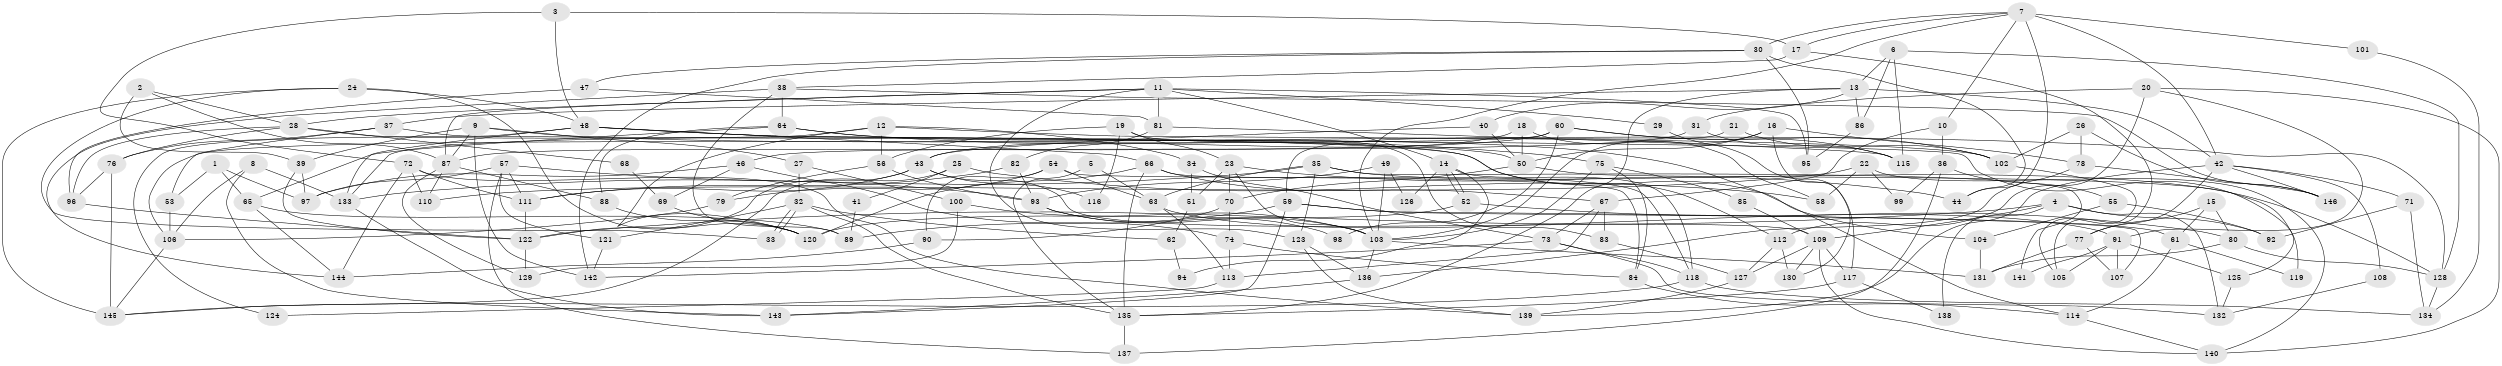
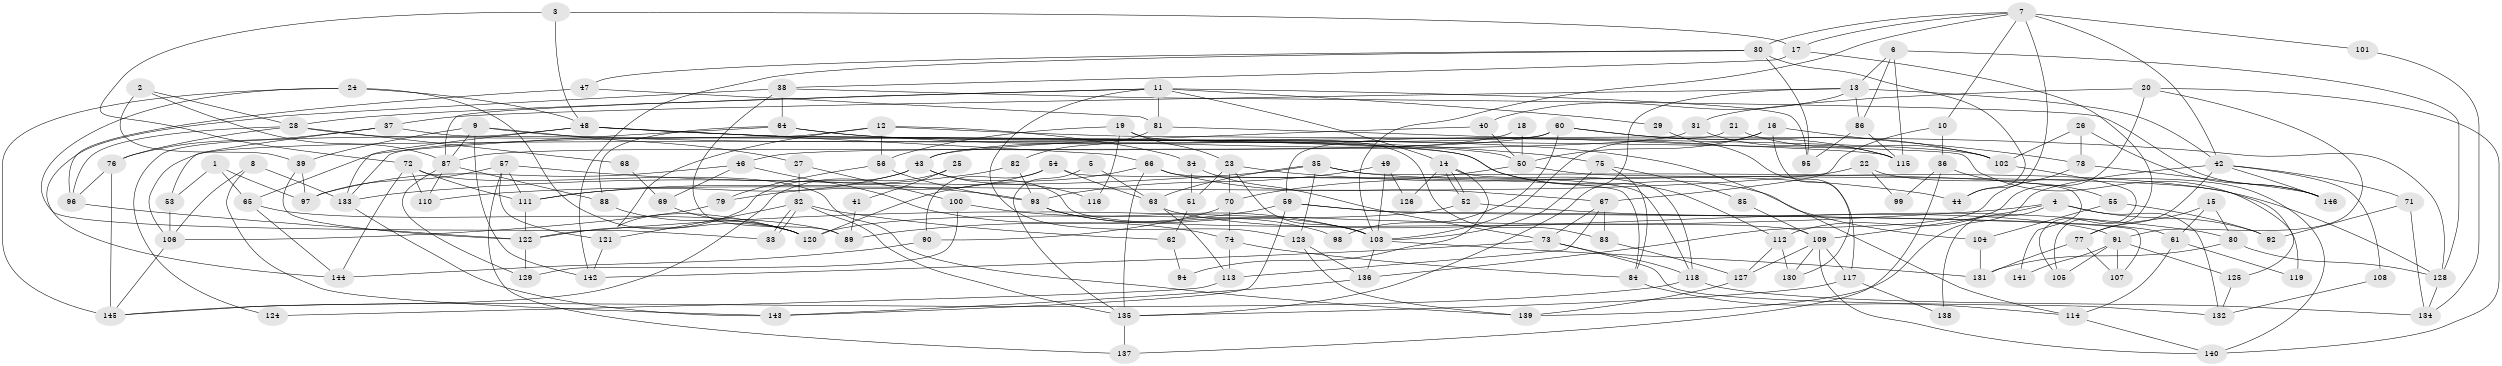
none -> (1882, 145)
(1821, 202) -> none
